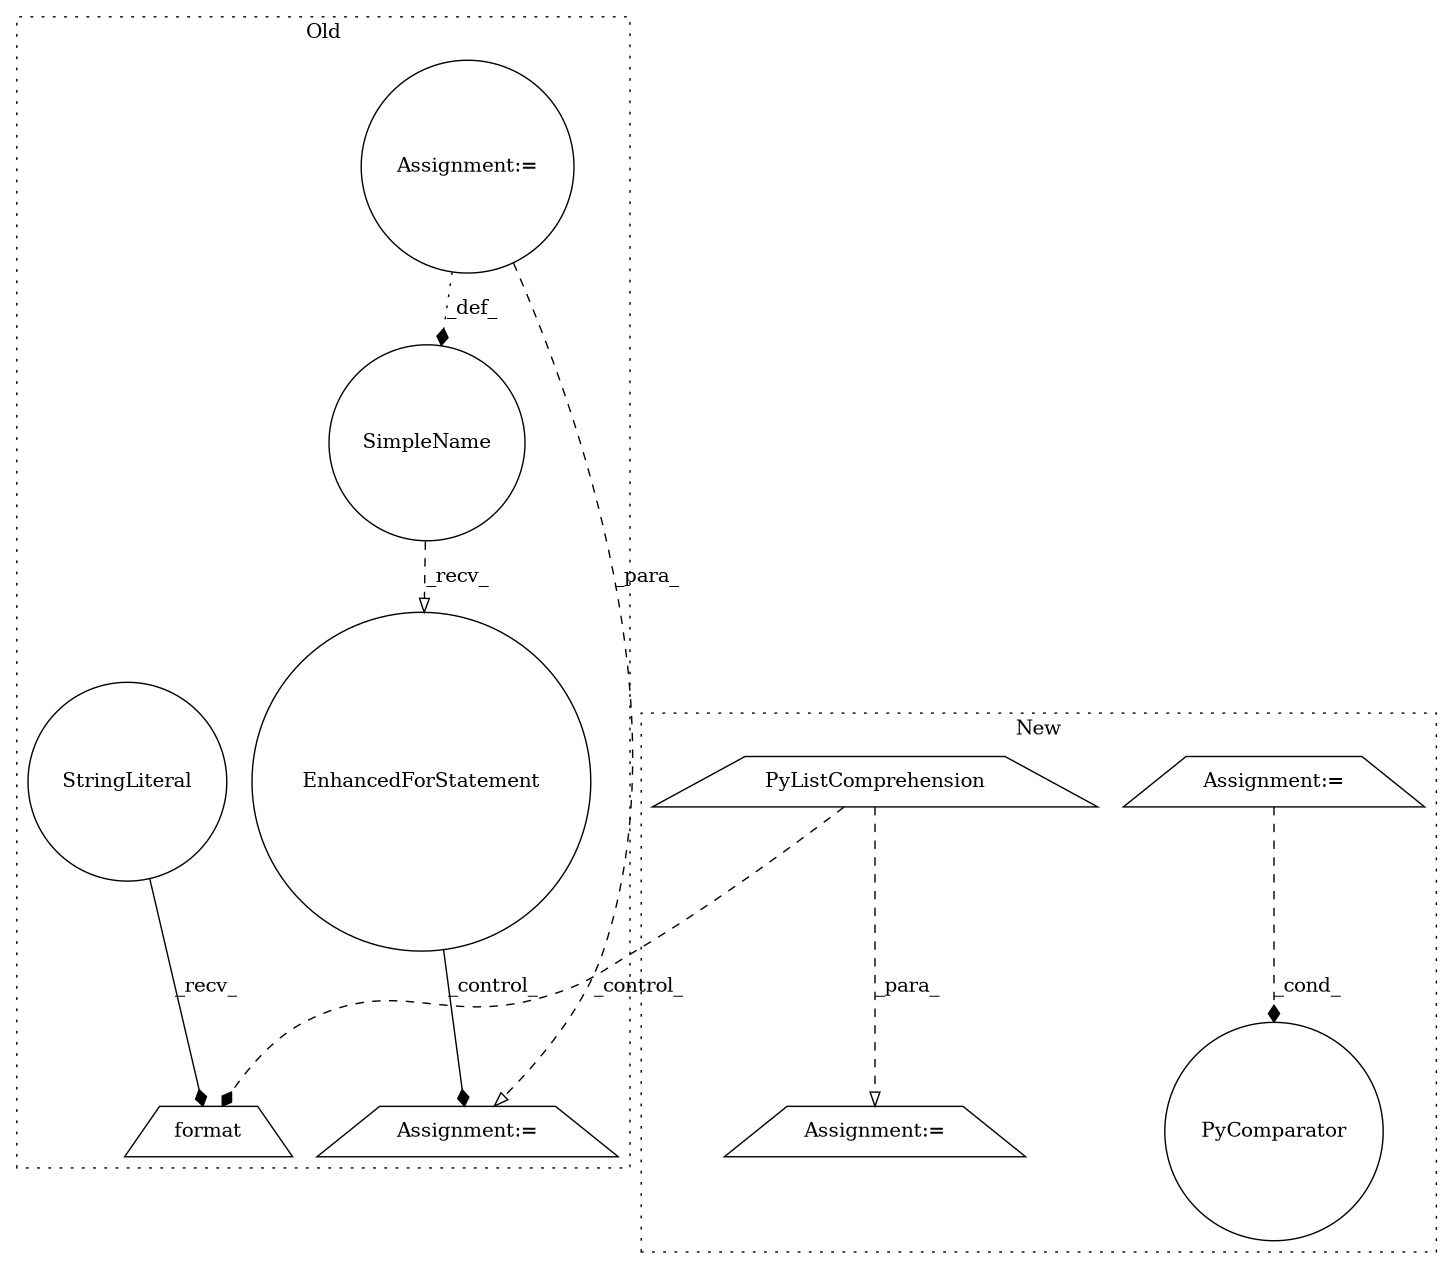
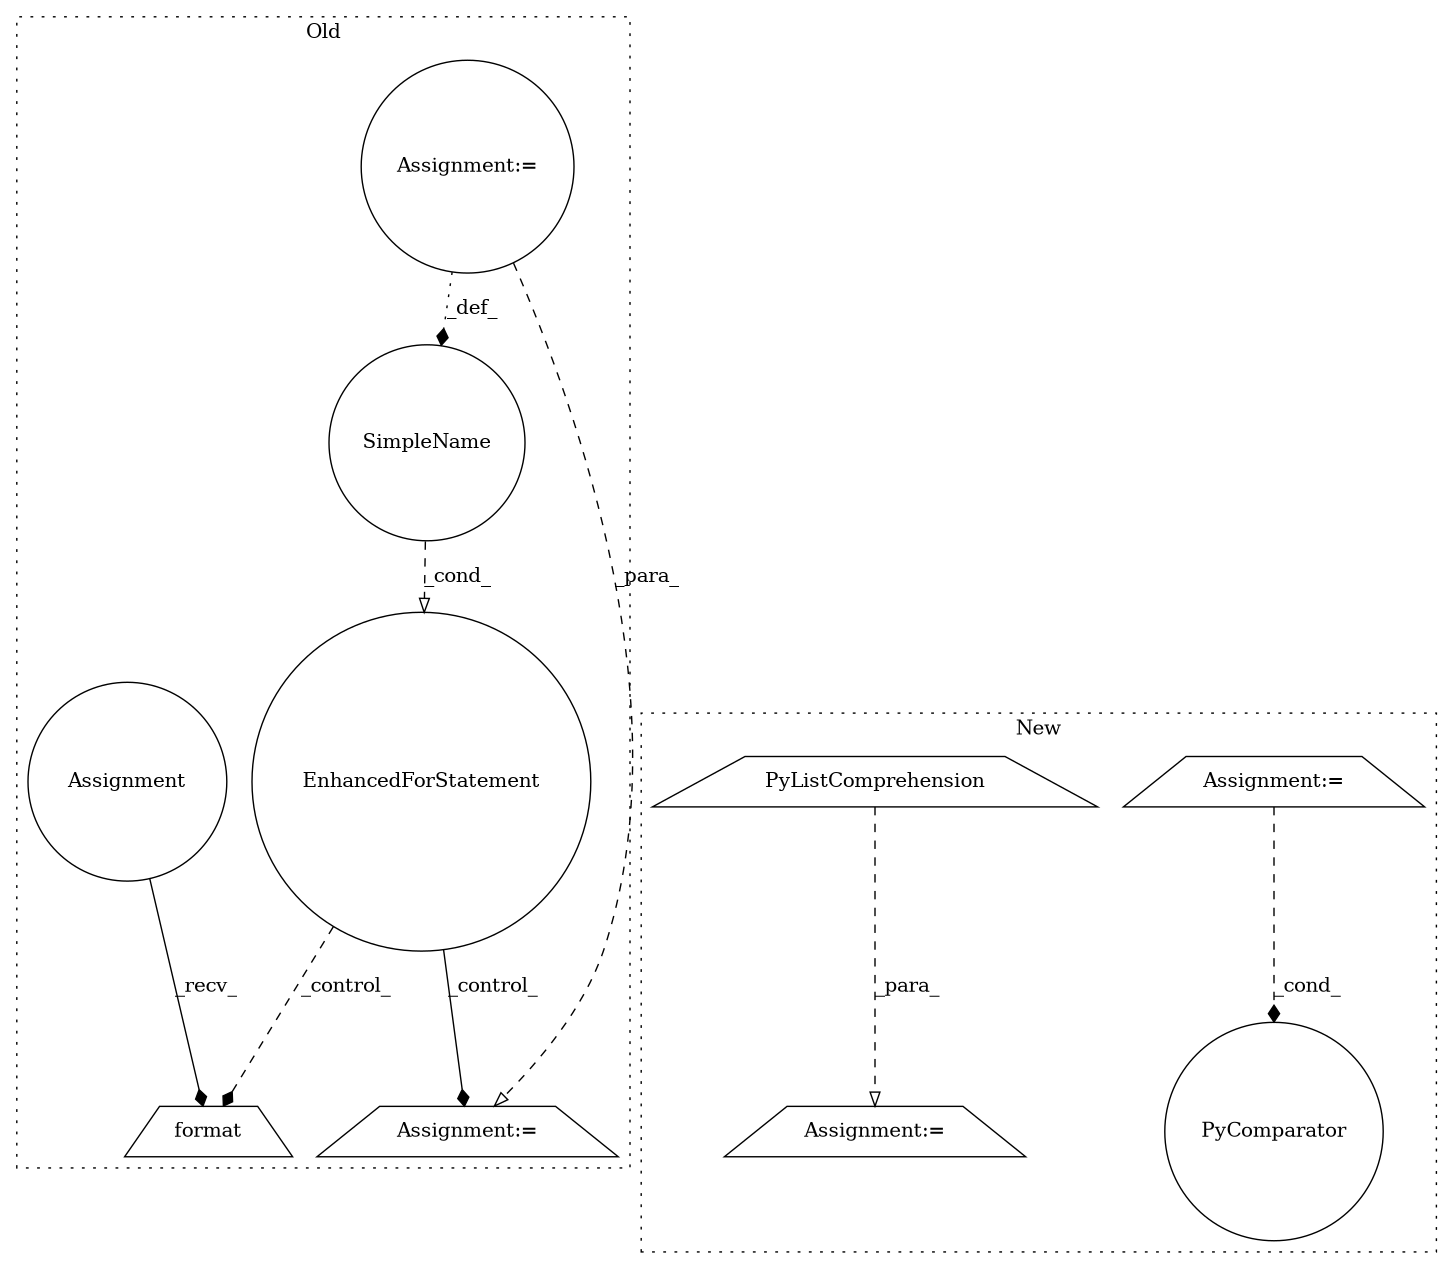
(458, 577) -> (458, 577)
(127, 782) -> (127, 782)
(549, 995) -> (283, 1009)
